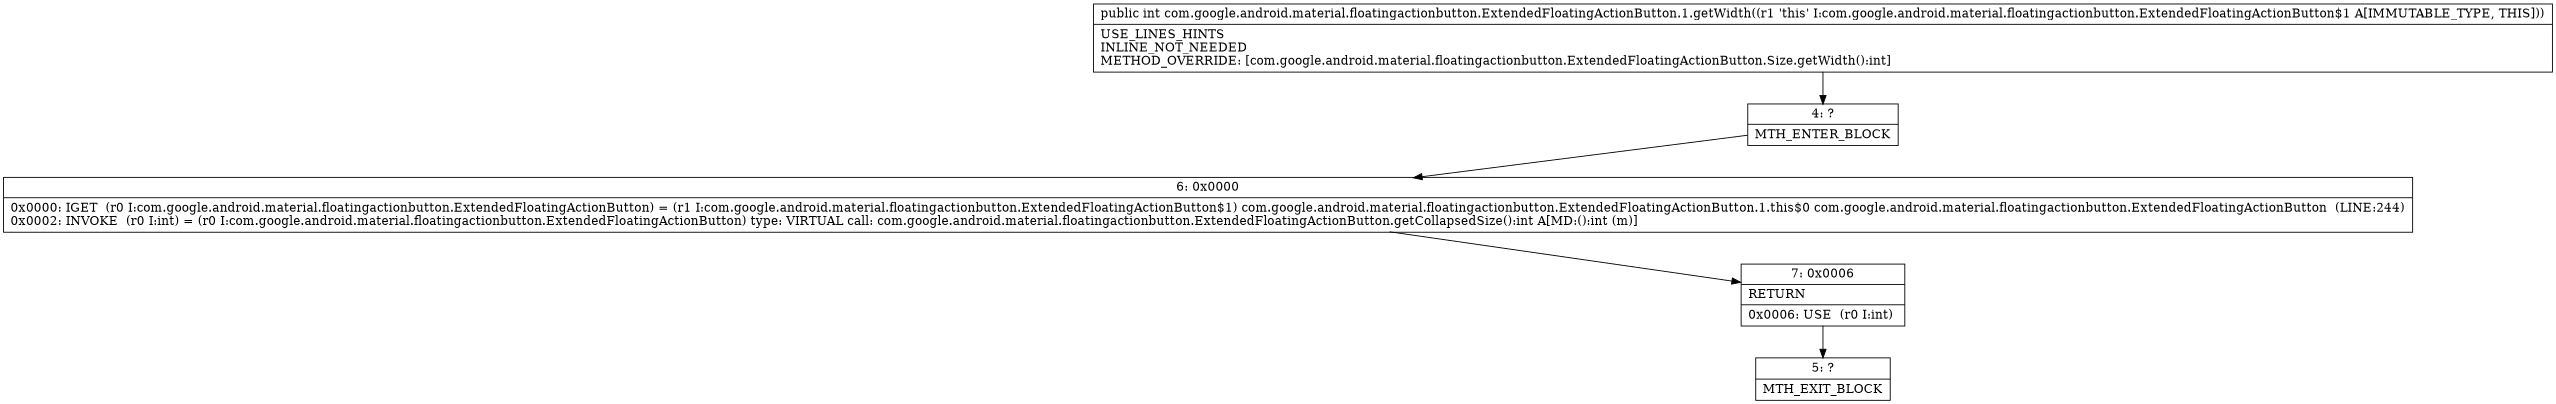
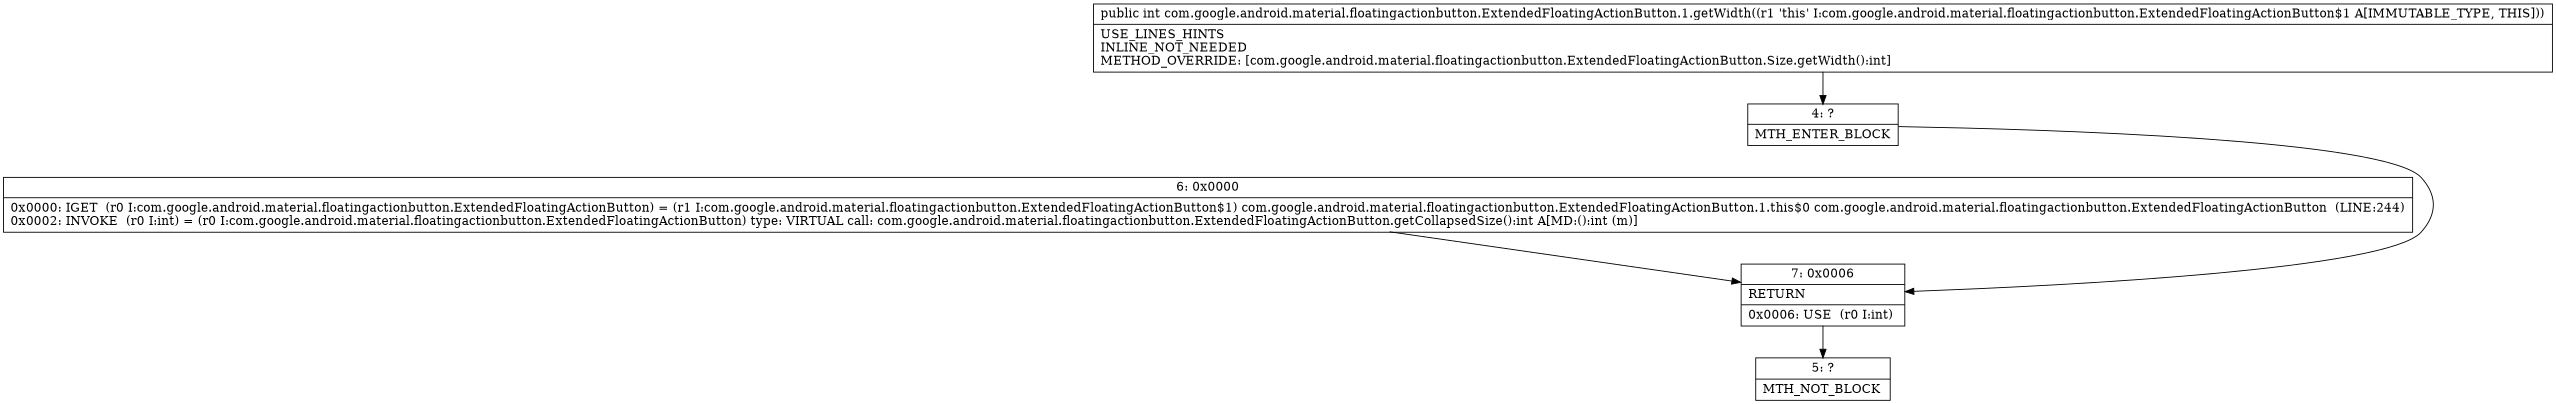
(1585, 156) -> (2432, 198)
(1823, 389) -> (1822, 389)
